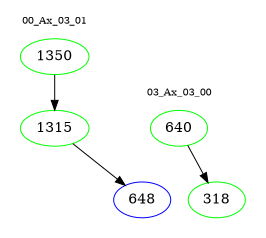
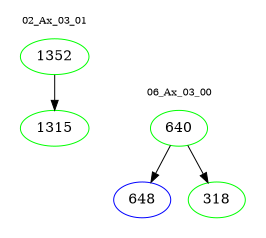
(55, 21) -> (55, 21)
(55, 57) -> (55, 57)
(179, 93) -> (179, 93)
(95, 161) -> (163, 159)
